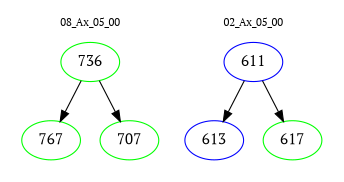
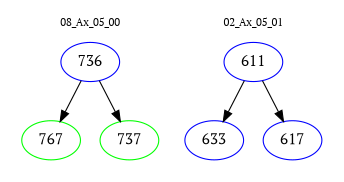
(253, 23) -> (253, 23)
(90, 62) -> (90, 62)
(129, 140) -> (129, 140)
(214, 140) -> (214, 140)
(293, 140) -> (293, 140)
